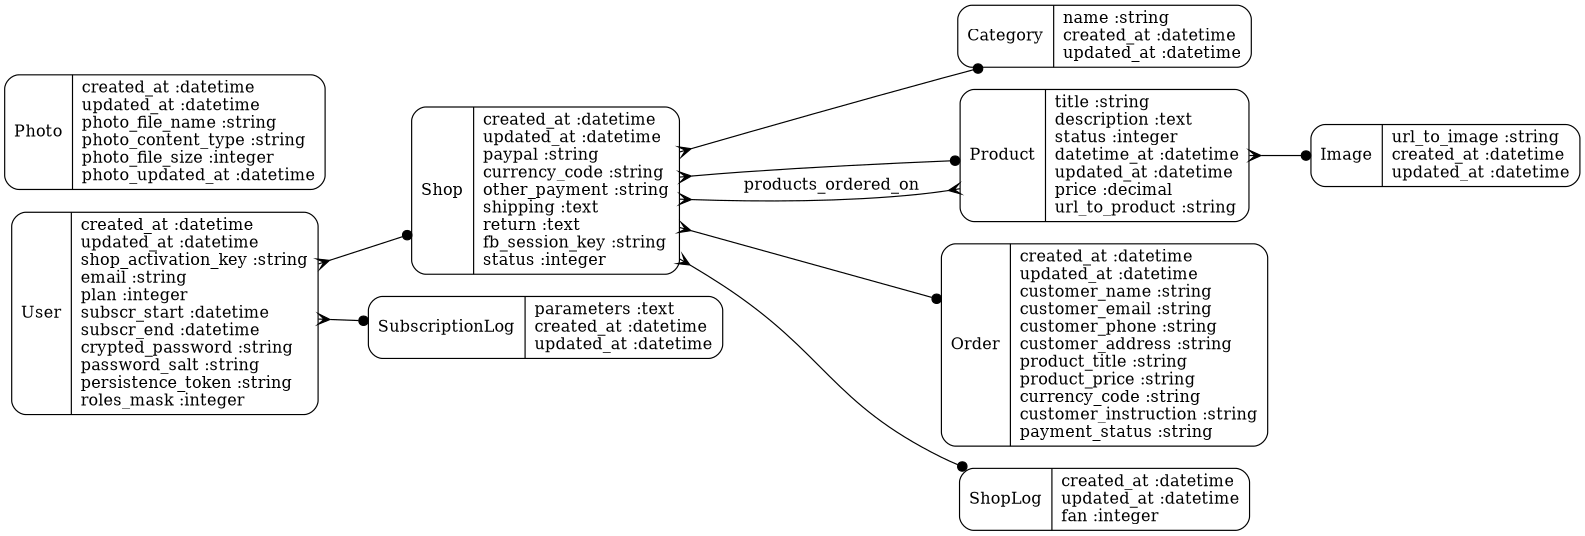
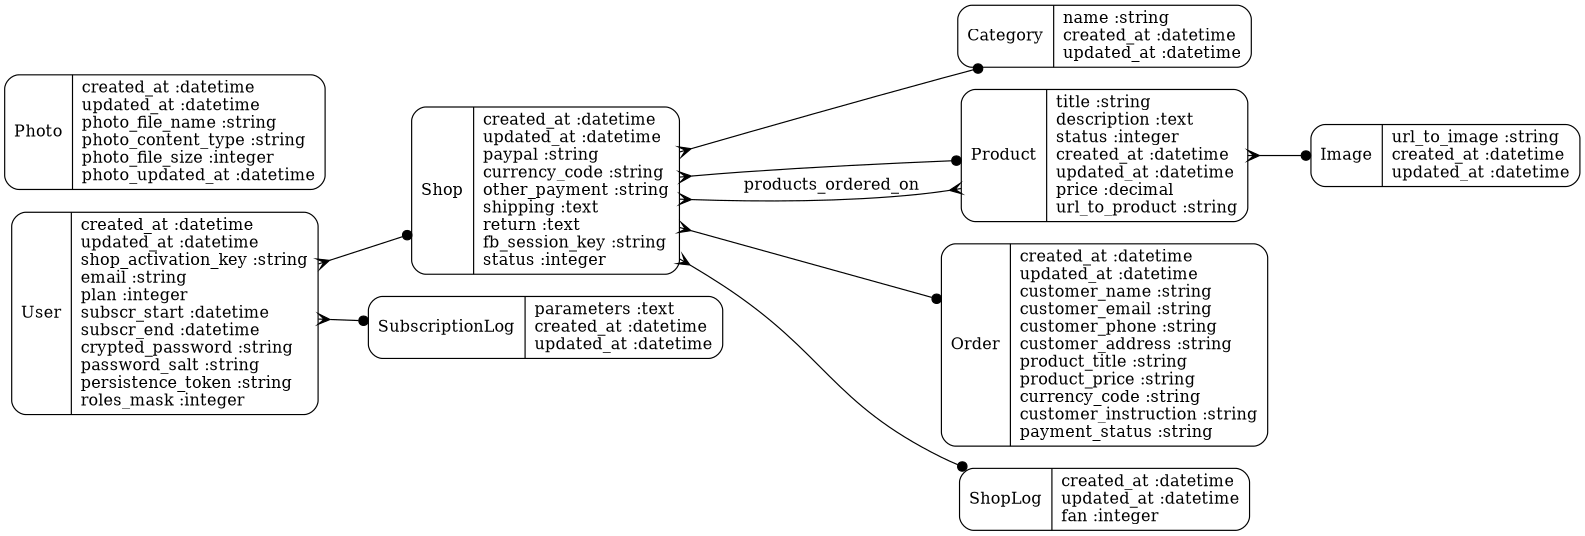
(1147, 155) -> (1143, 155)
